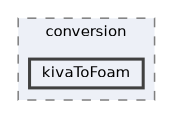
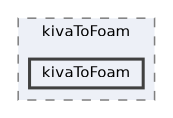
(86, 33) -> (86, 33)
